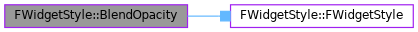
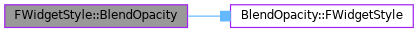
(322, 16) -> (322, 16)
